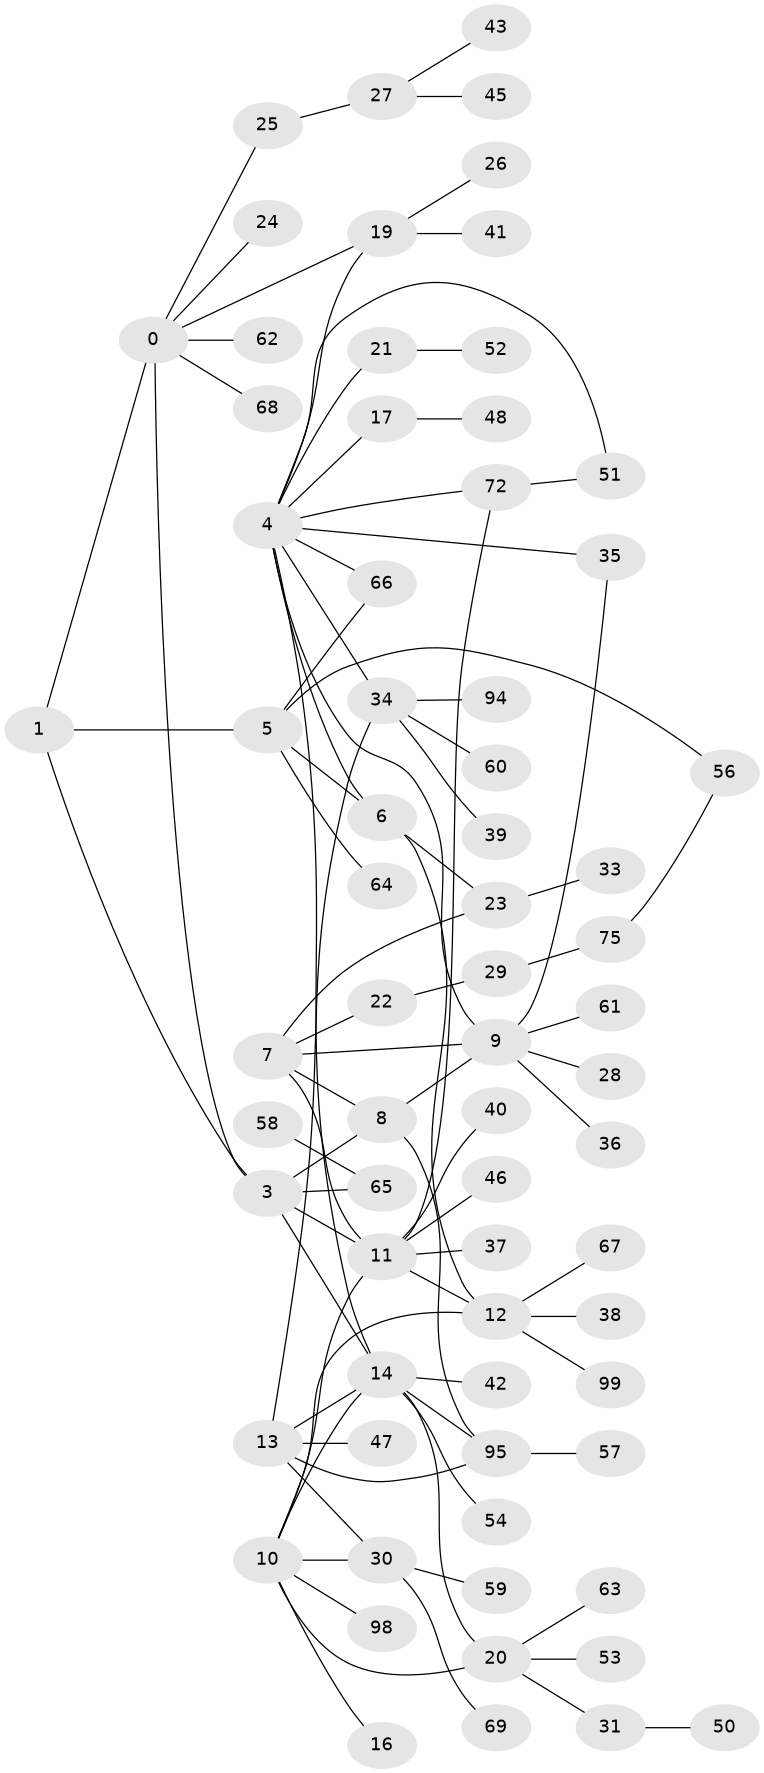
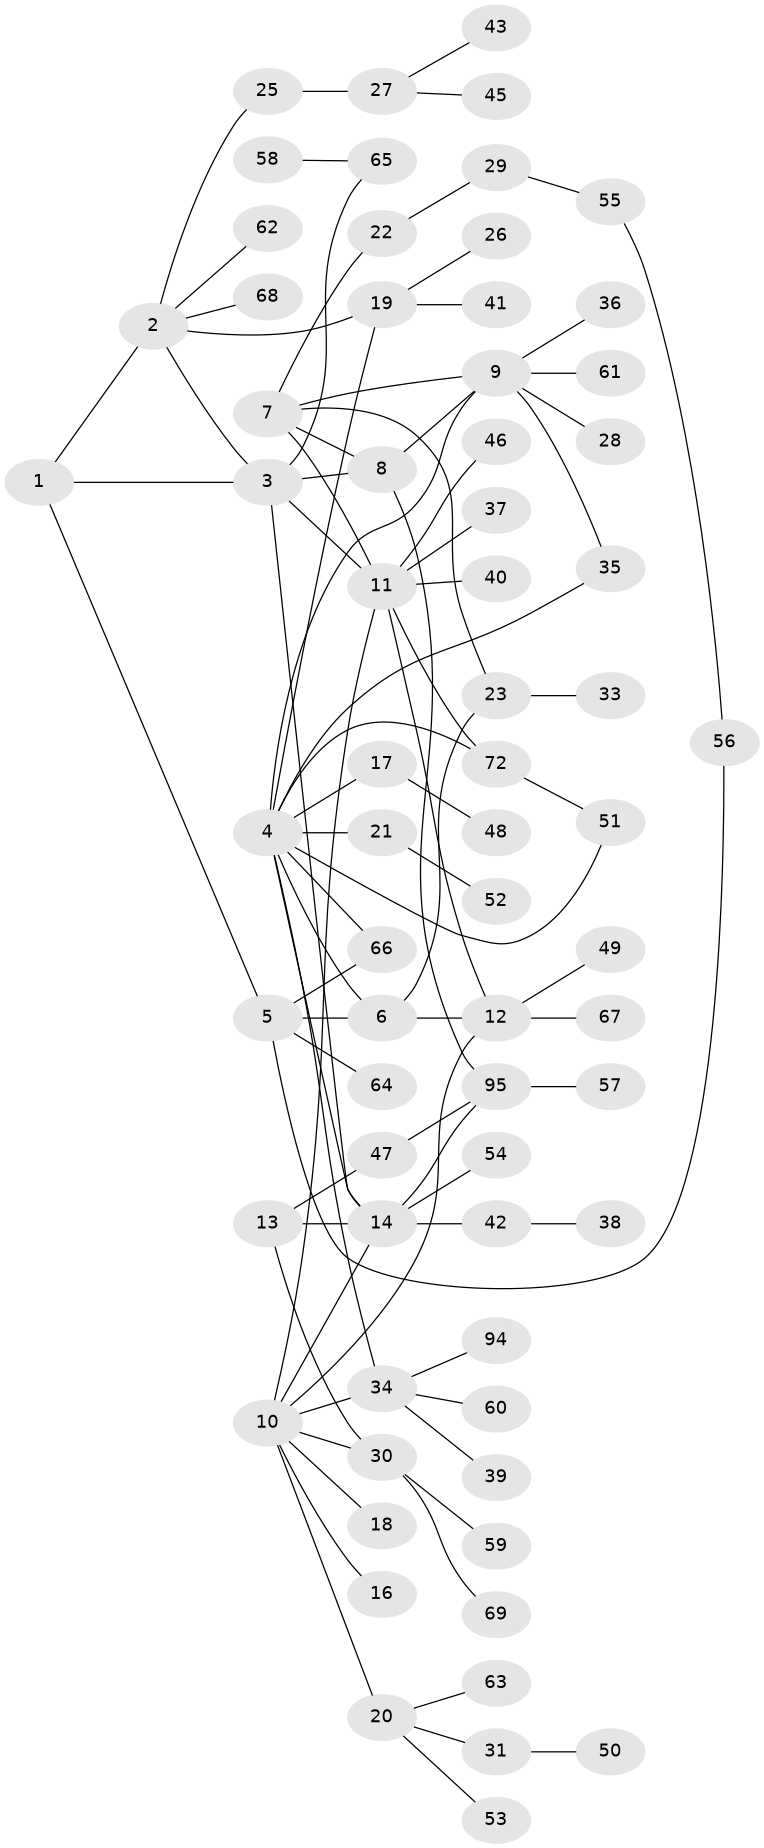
(268, 223) -> none
(154, 340) -> (154, 326)
(611, 939) -> (611, 202)
(302, 1228) -> (325, 1406)
(554, 1316) -> (554, 1224)
(611, 1385) -> (611, 950)
(379, 1482) -> (431, 1126)
(439, 1517) -> none
(382, 1629) -> (382, 1526)
